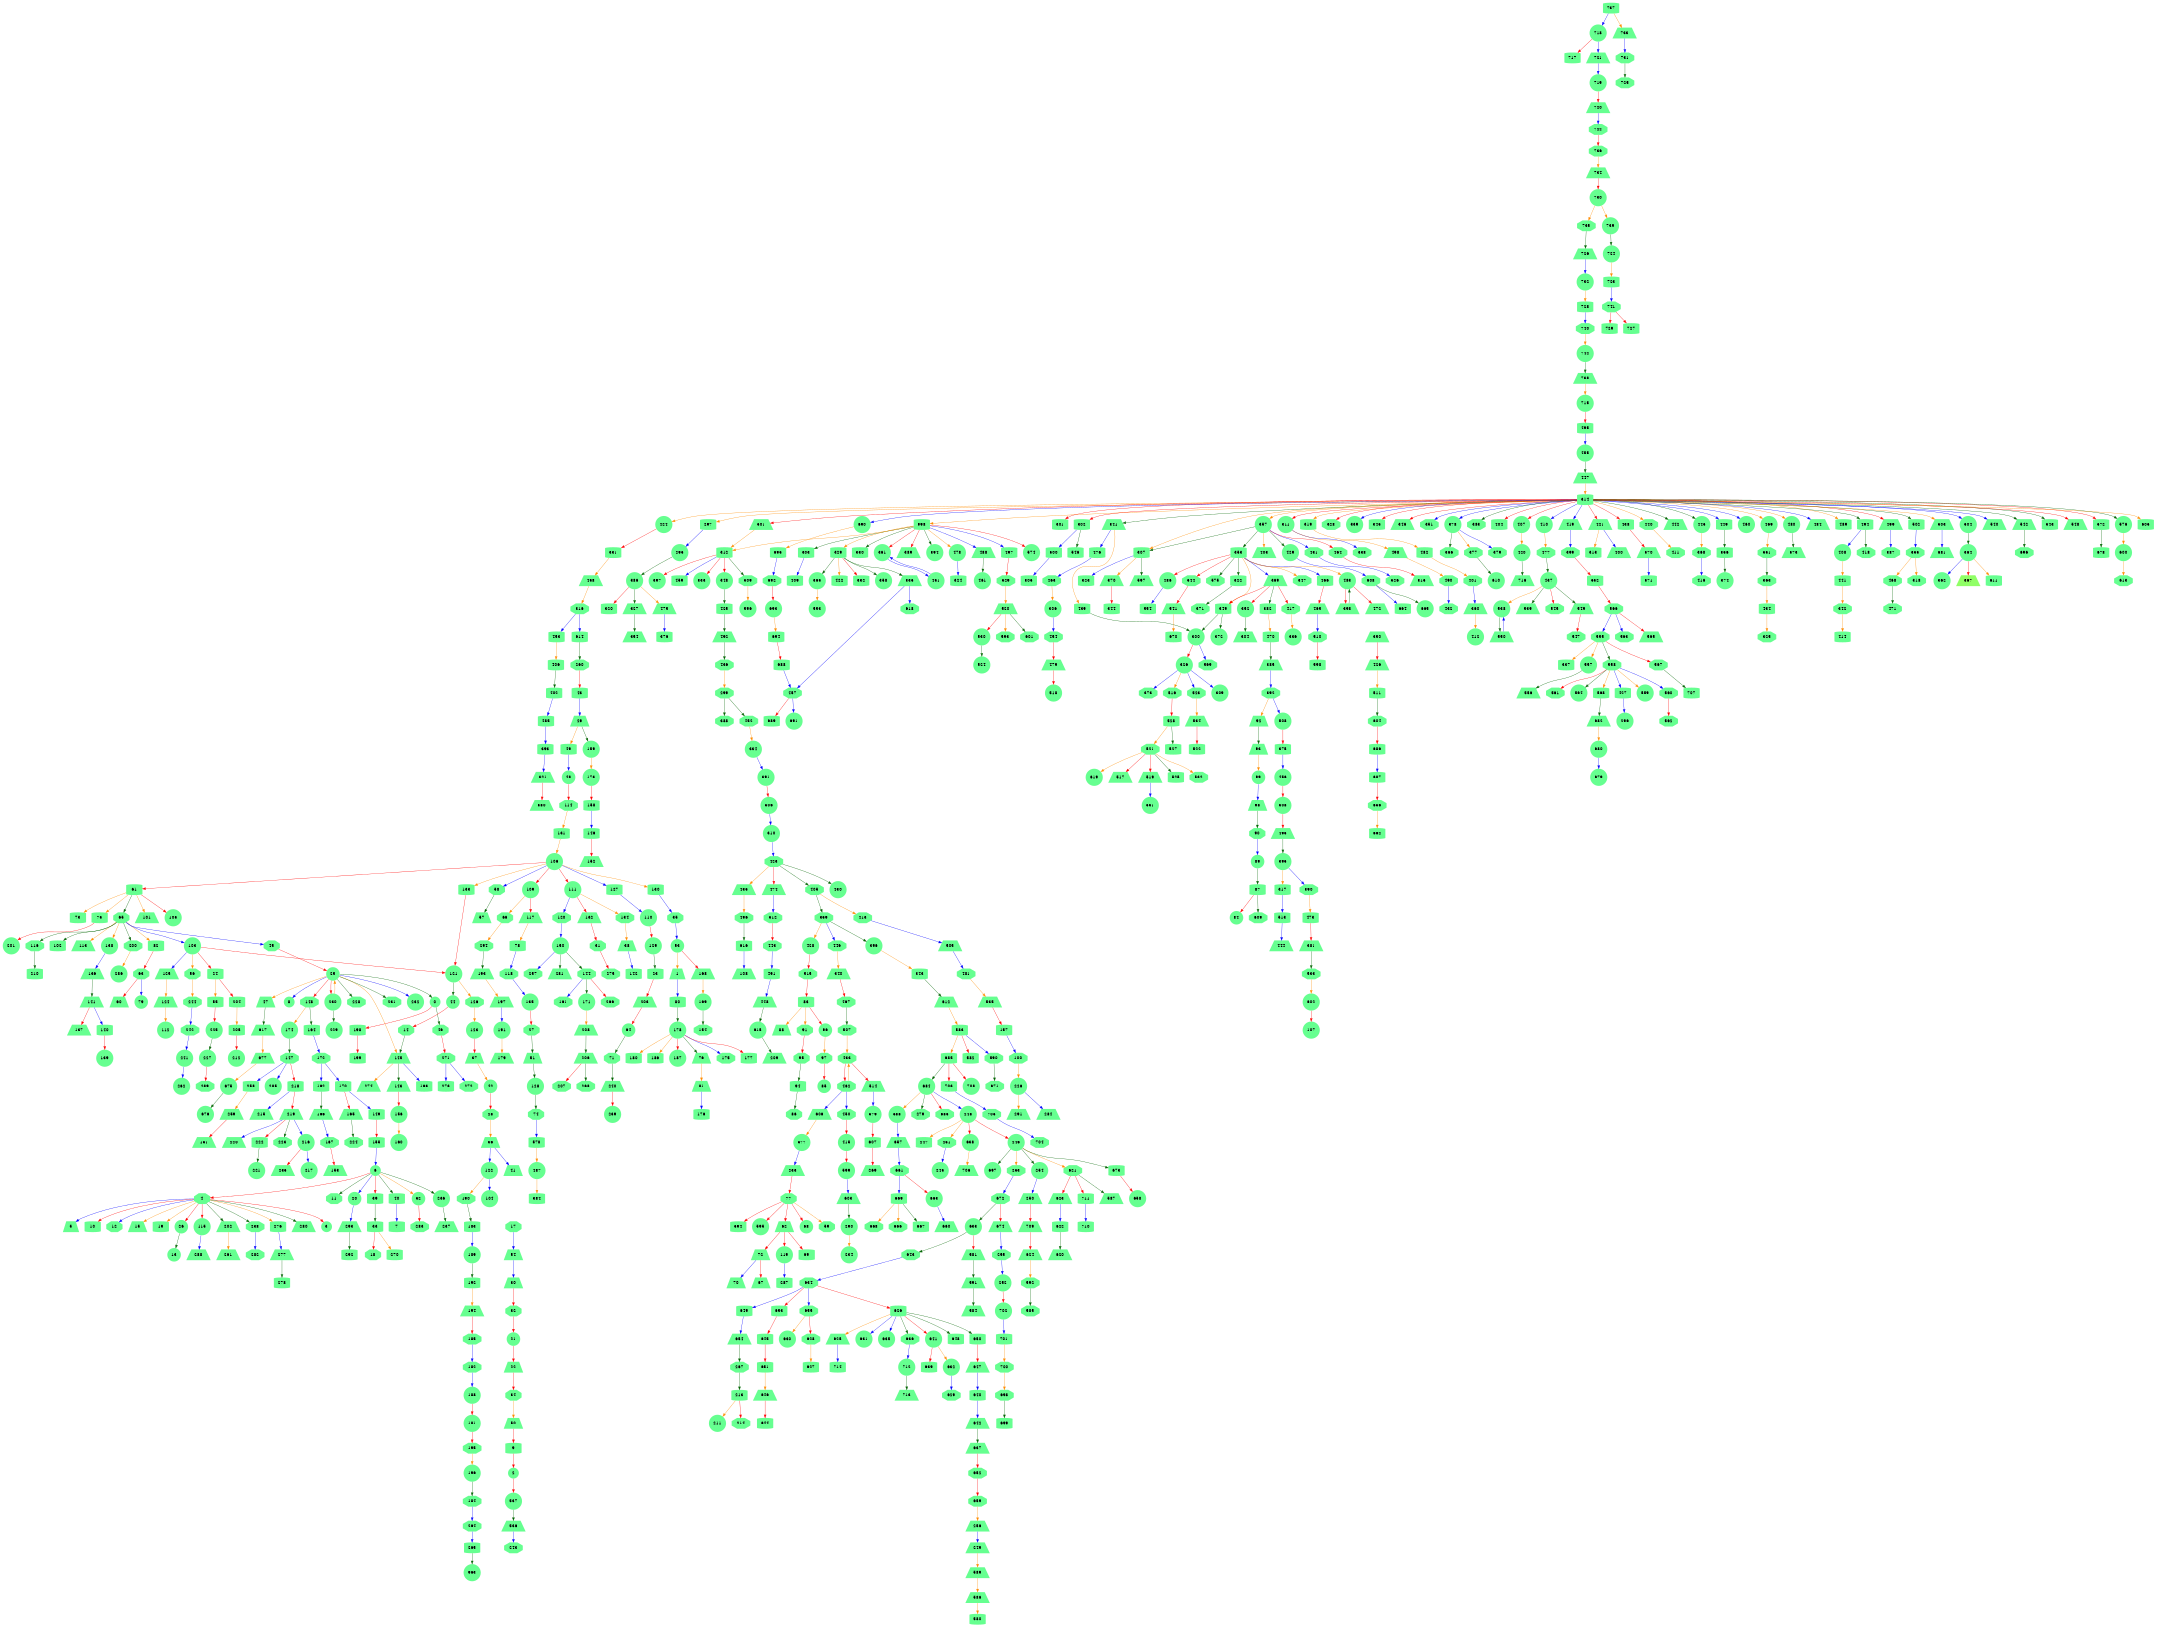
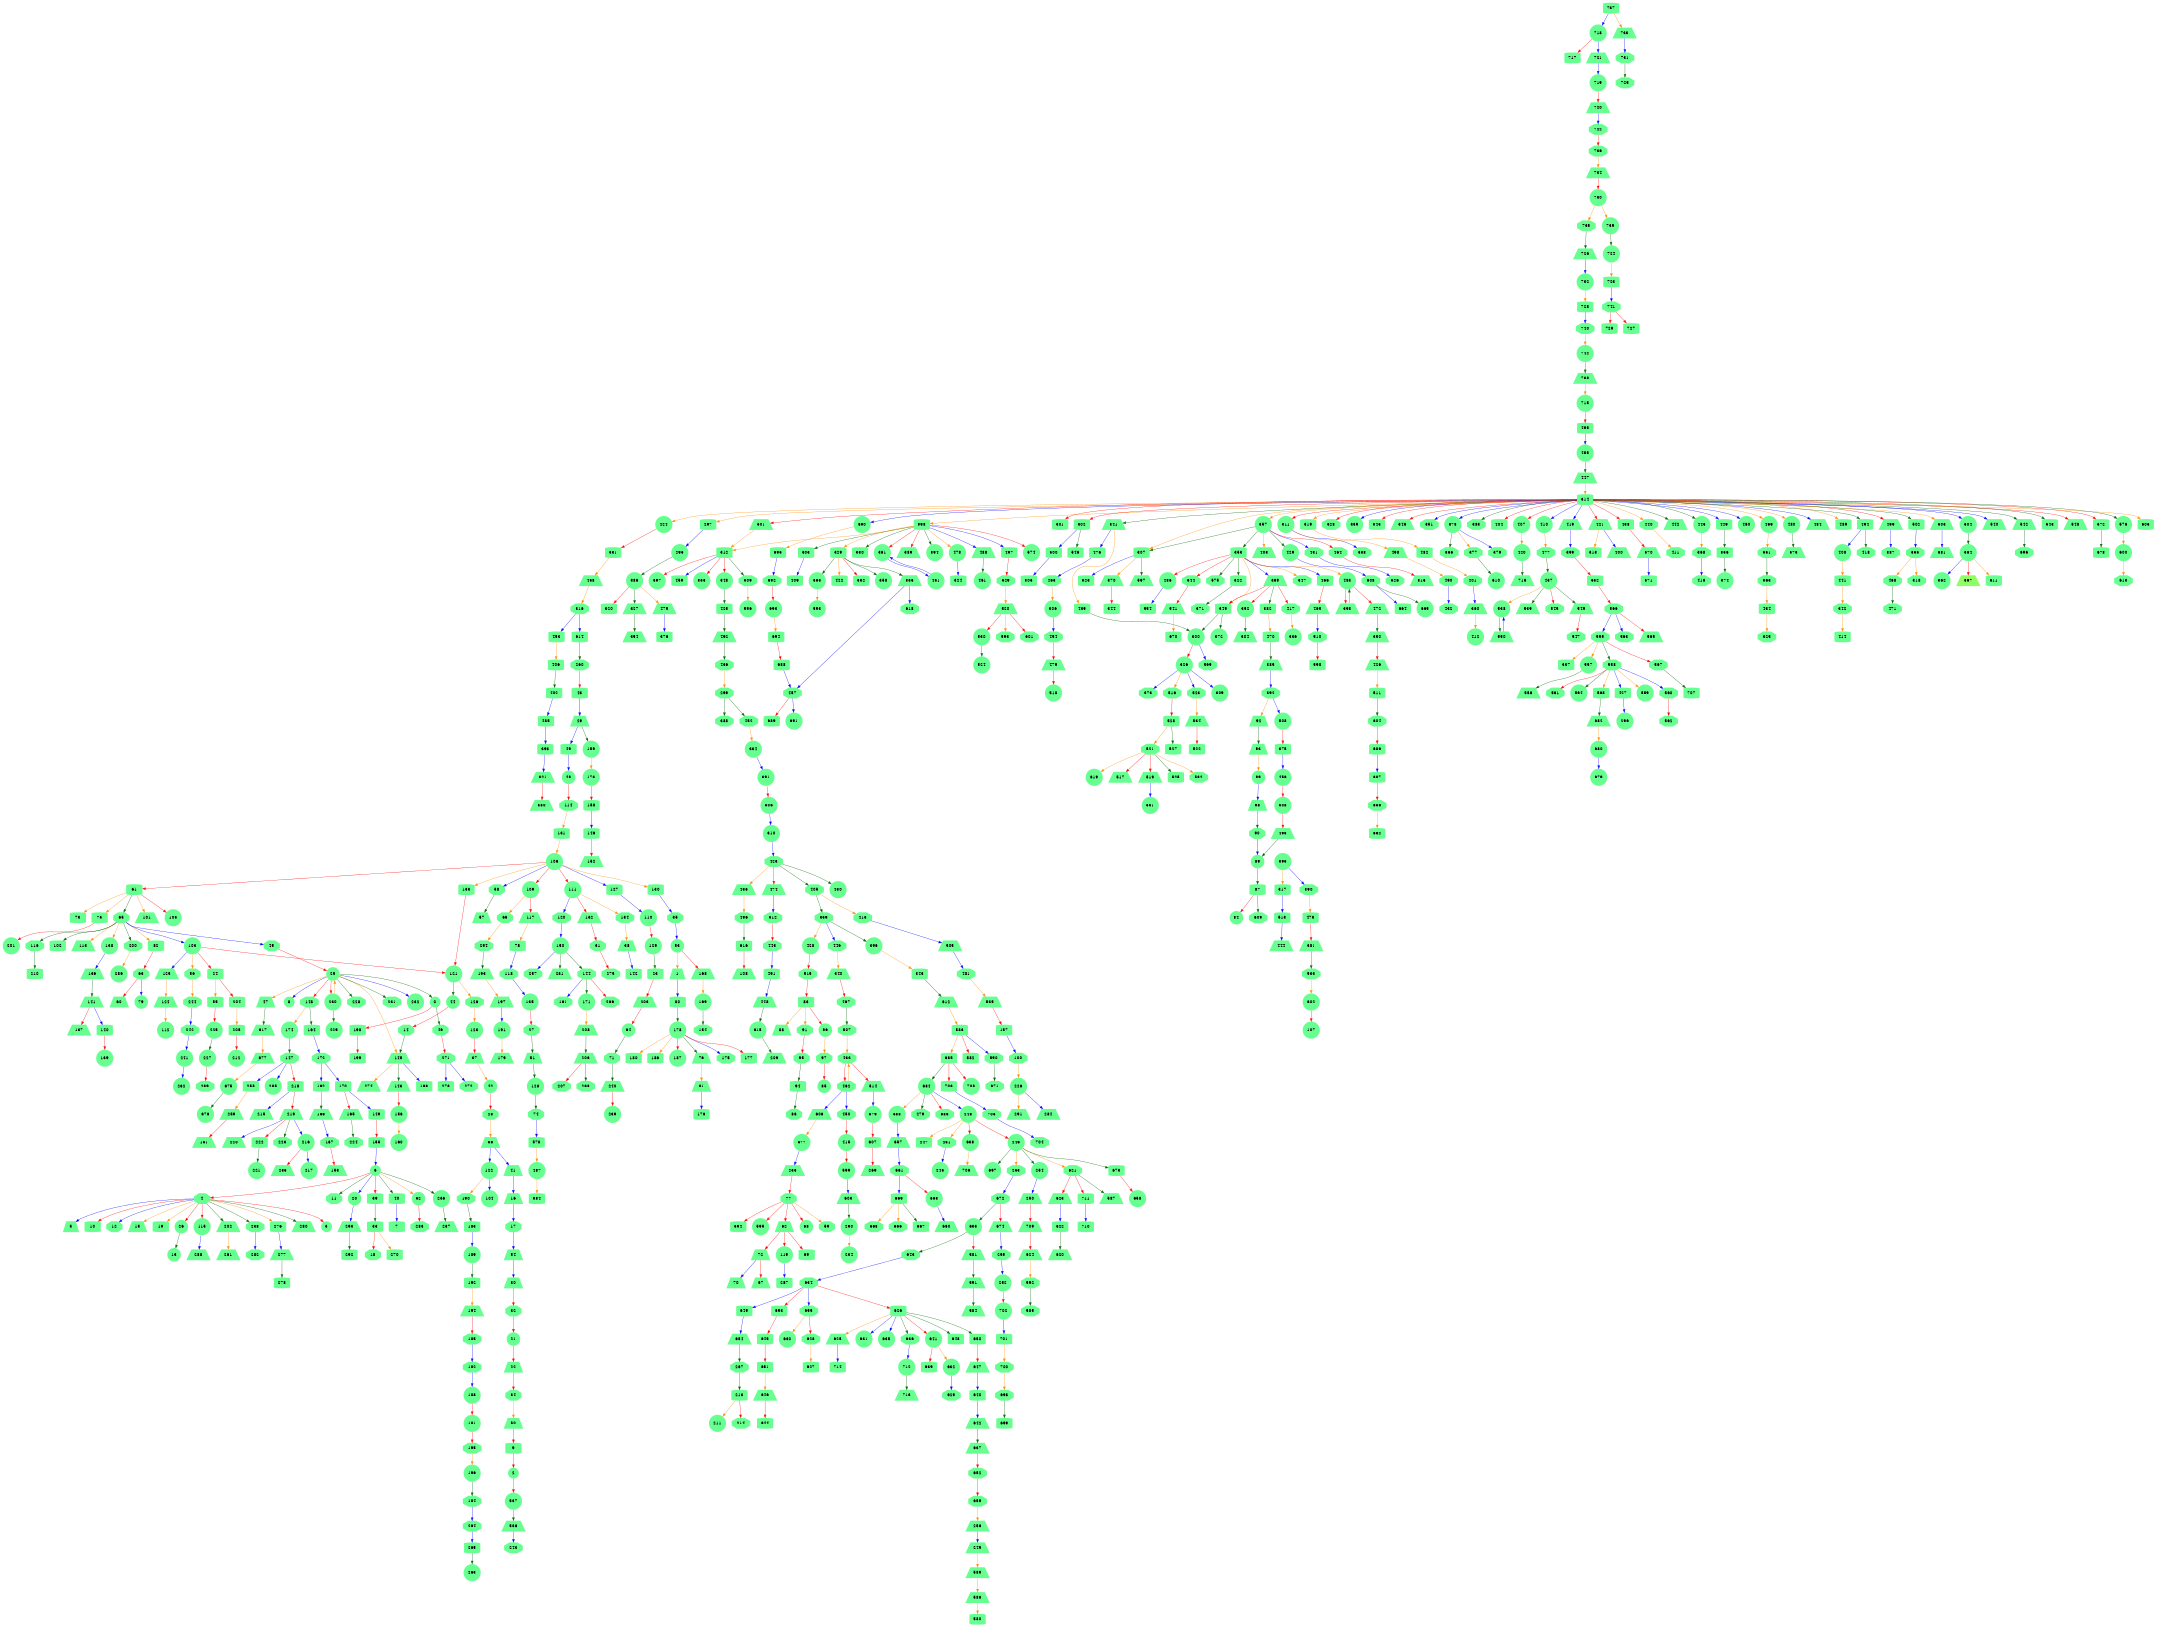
none -> (1377, 621)
(1017, 622) -> (1017, 622)
(575, 734) -> (575, 734)
(1283, 844) -> (1271, 846)
(744, 958) -> (744, 958)
none -> (513, 1199)
(472, 1573) -> (472, 1573)
